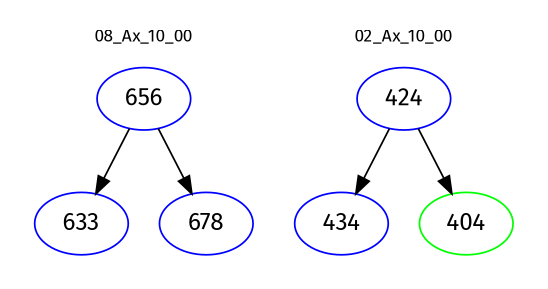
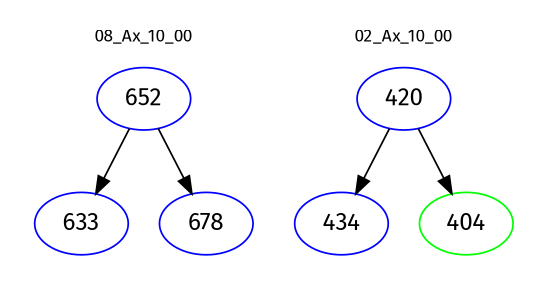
(144, 99) -> (144, 99)
(404, 99) -> (404, 99)
